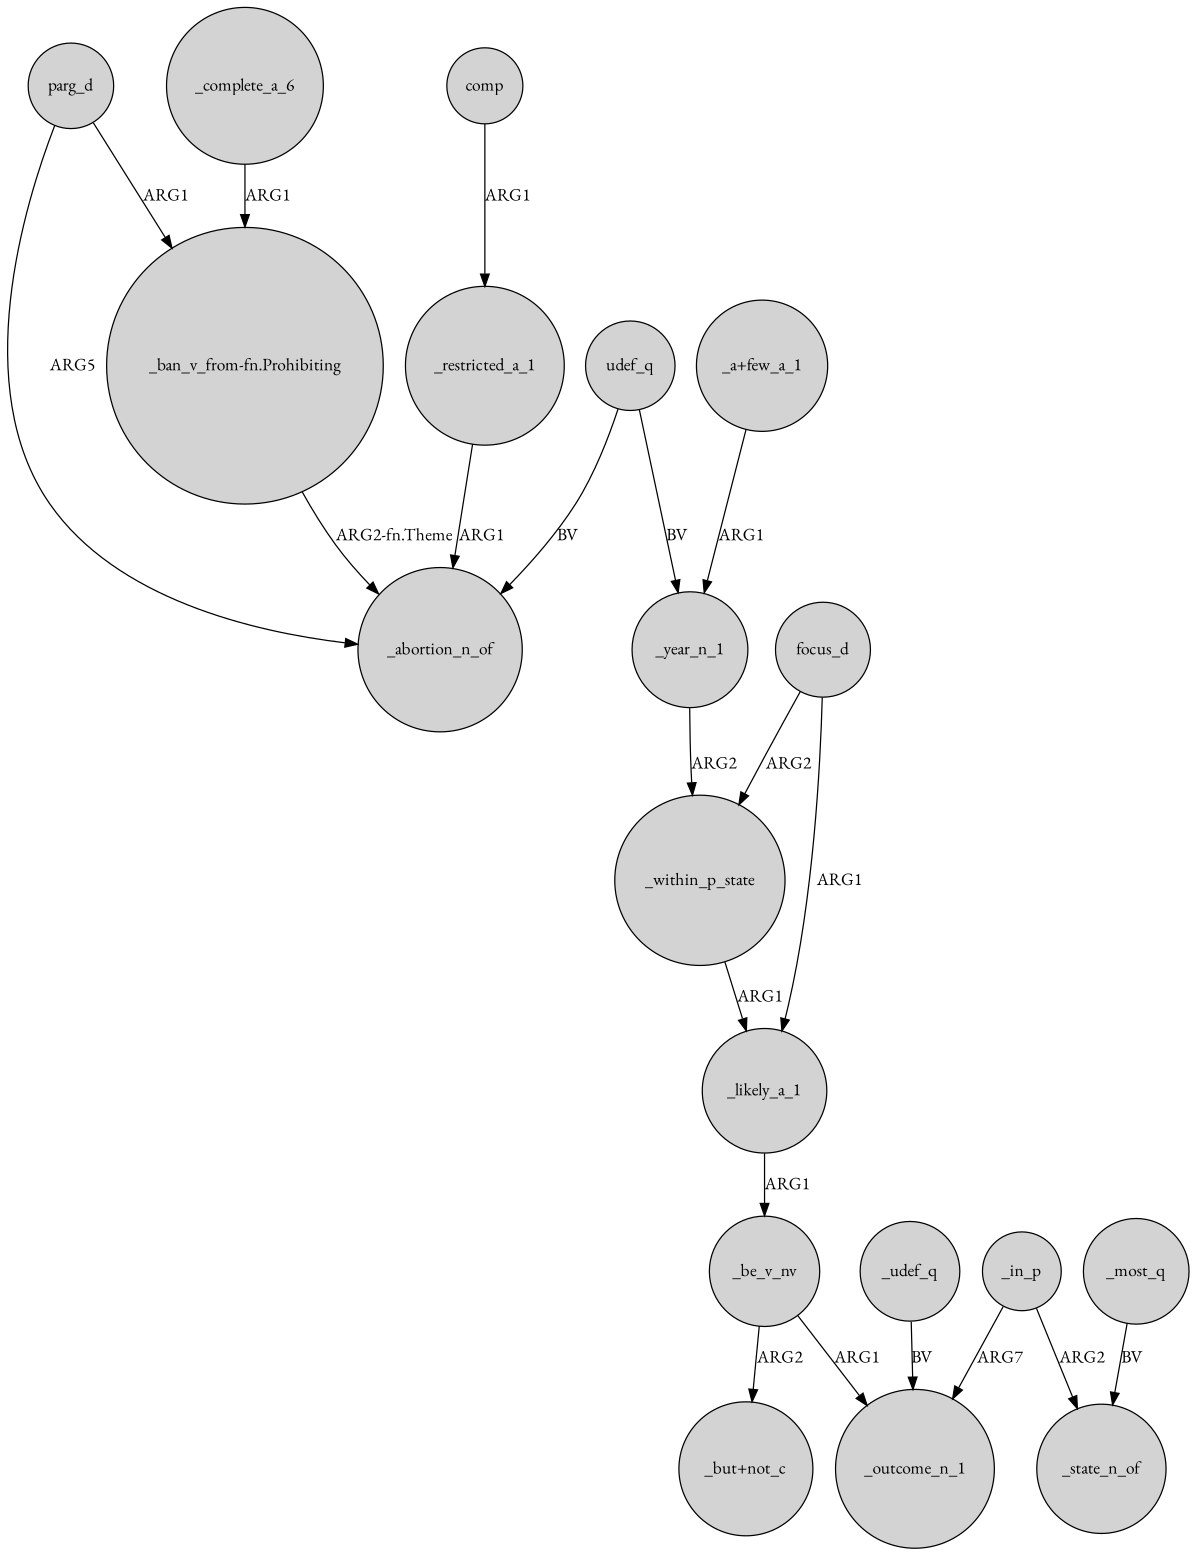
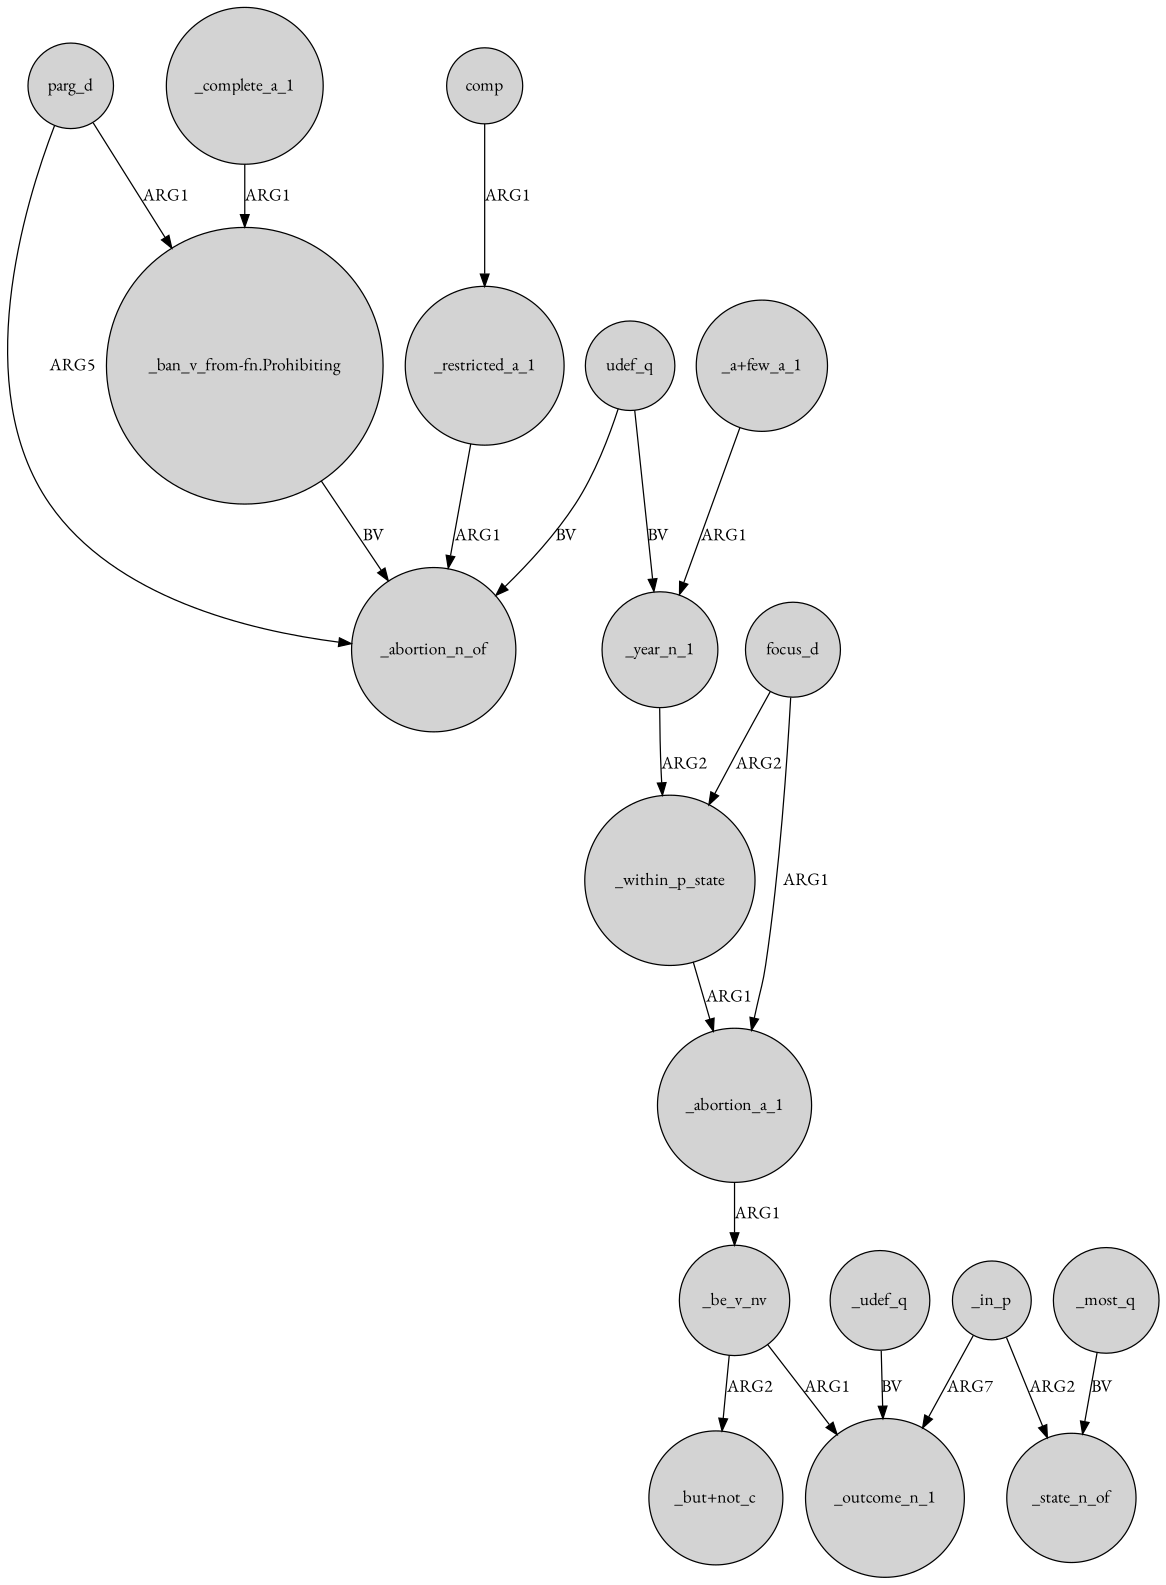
(245, 86) -> (245, 86)
(394, 536) -> (374, 536)
(765, 1091) -> (735, 1105)
